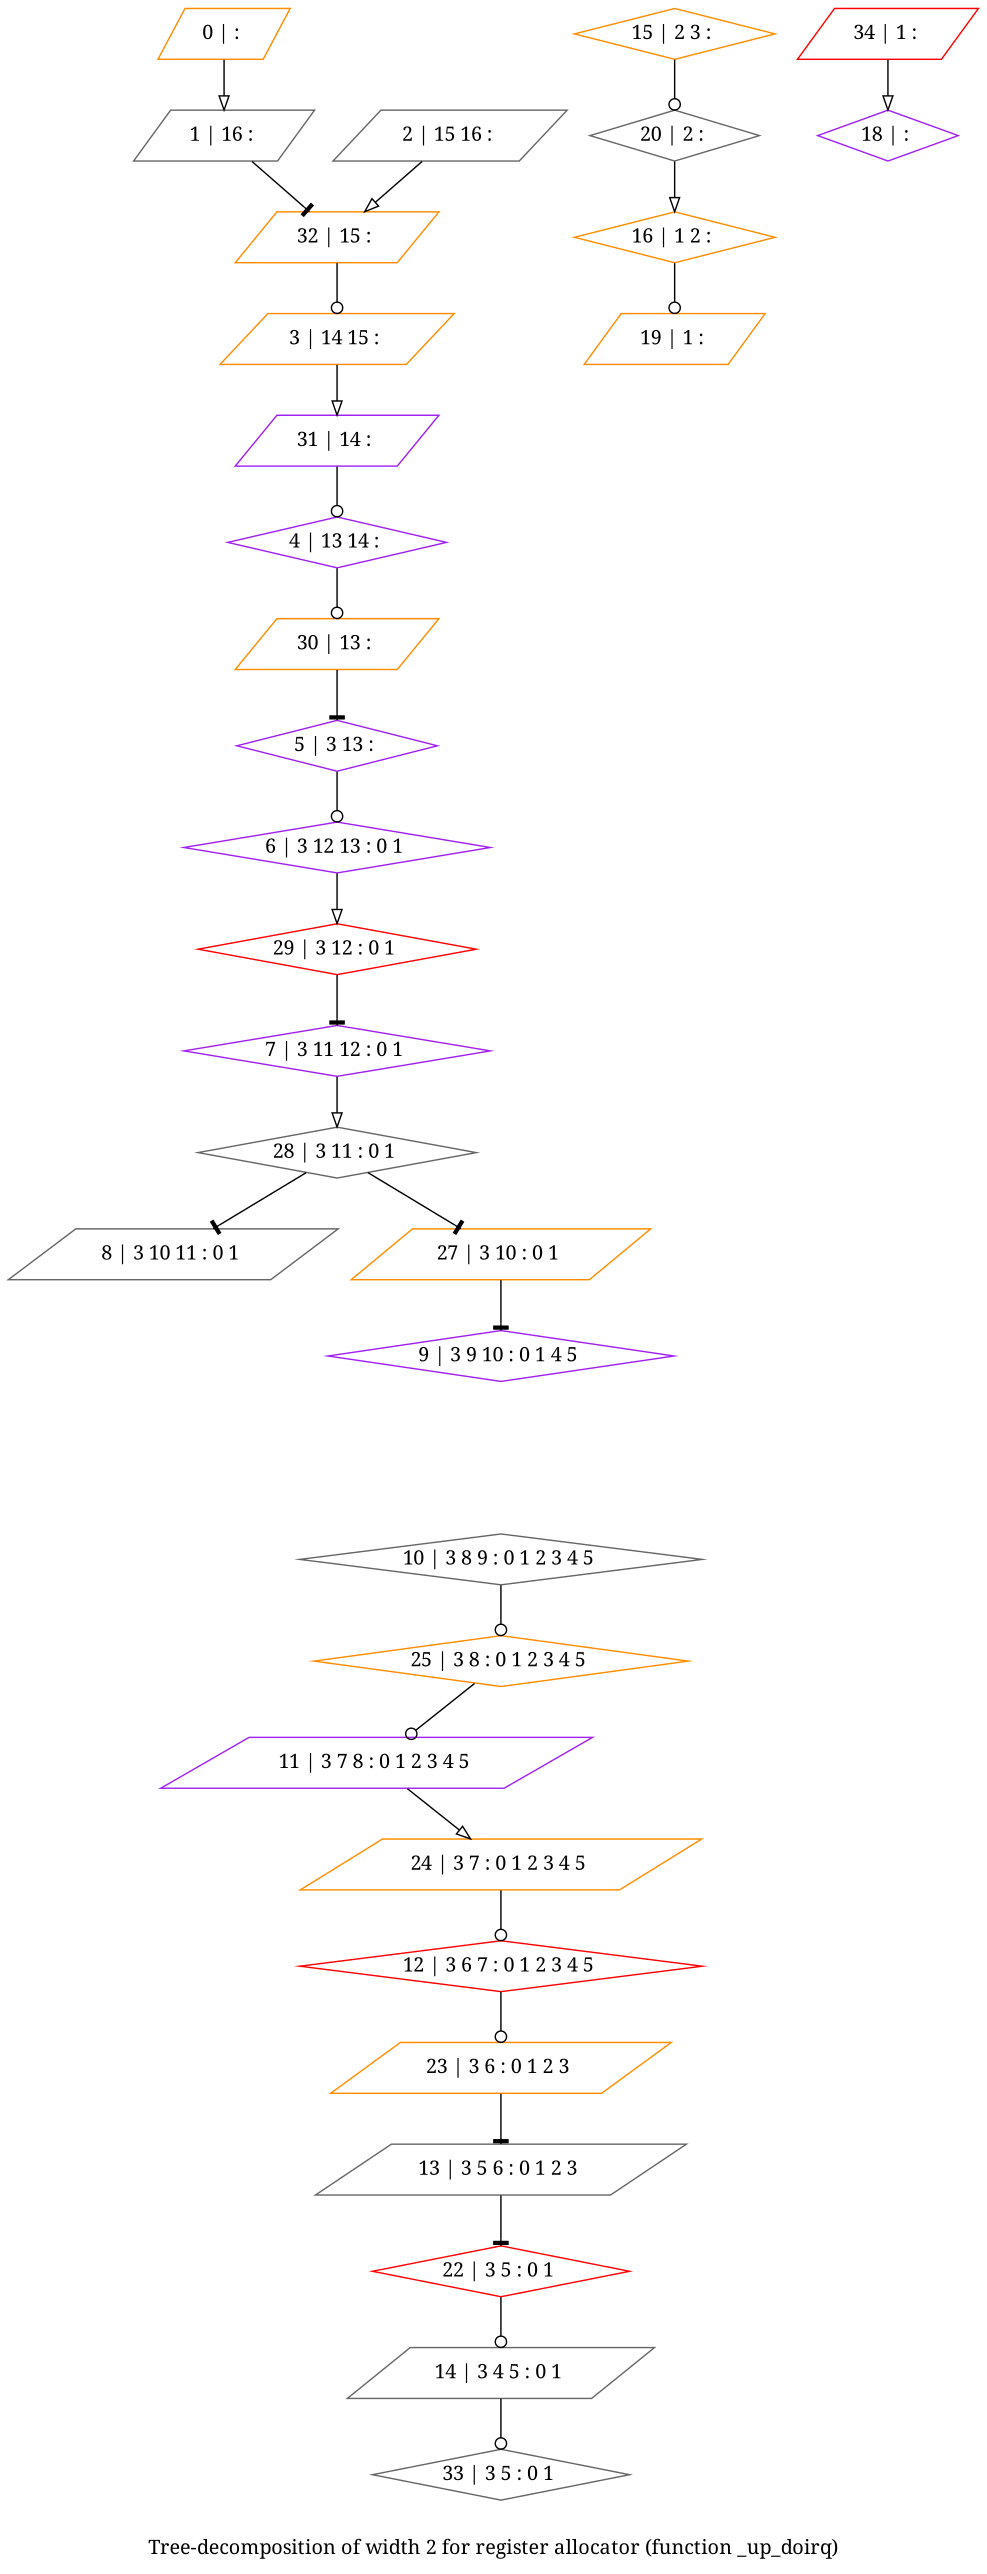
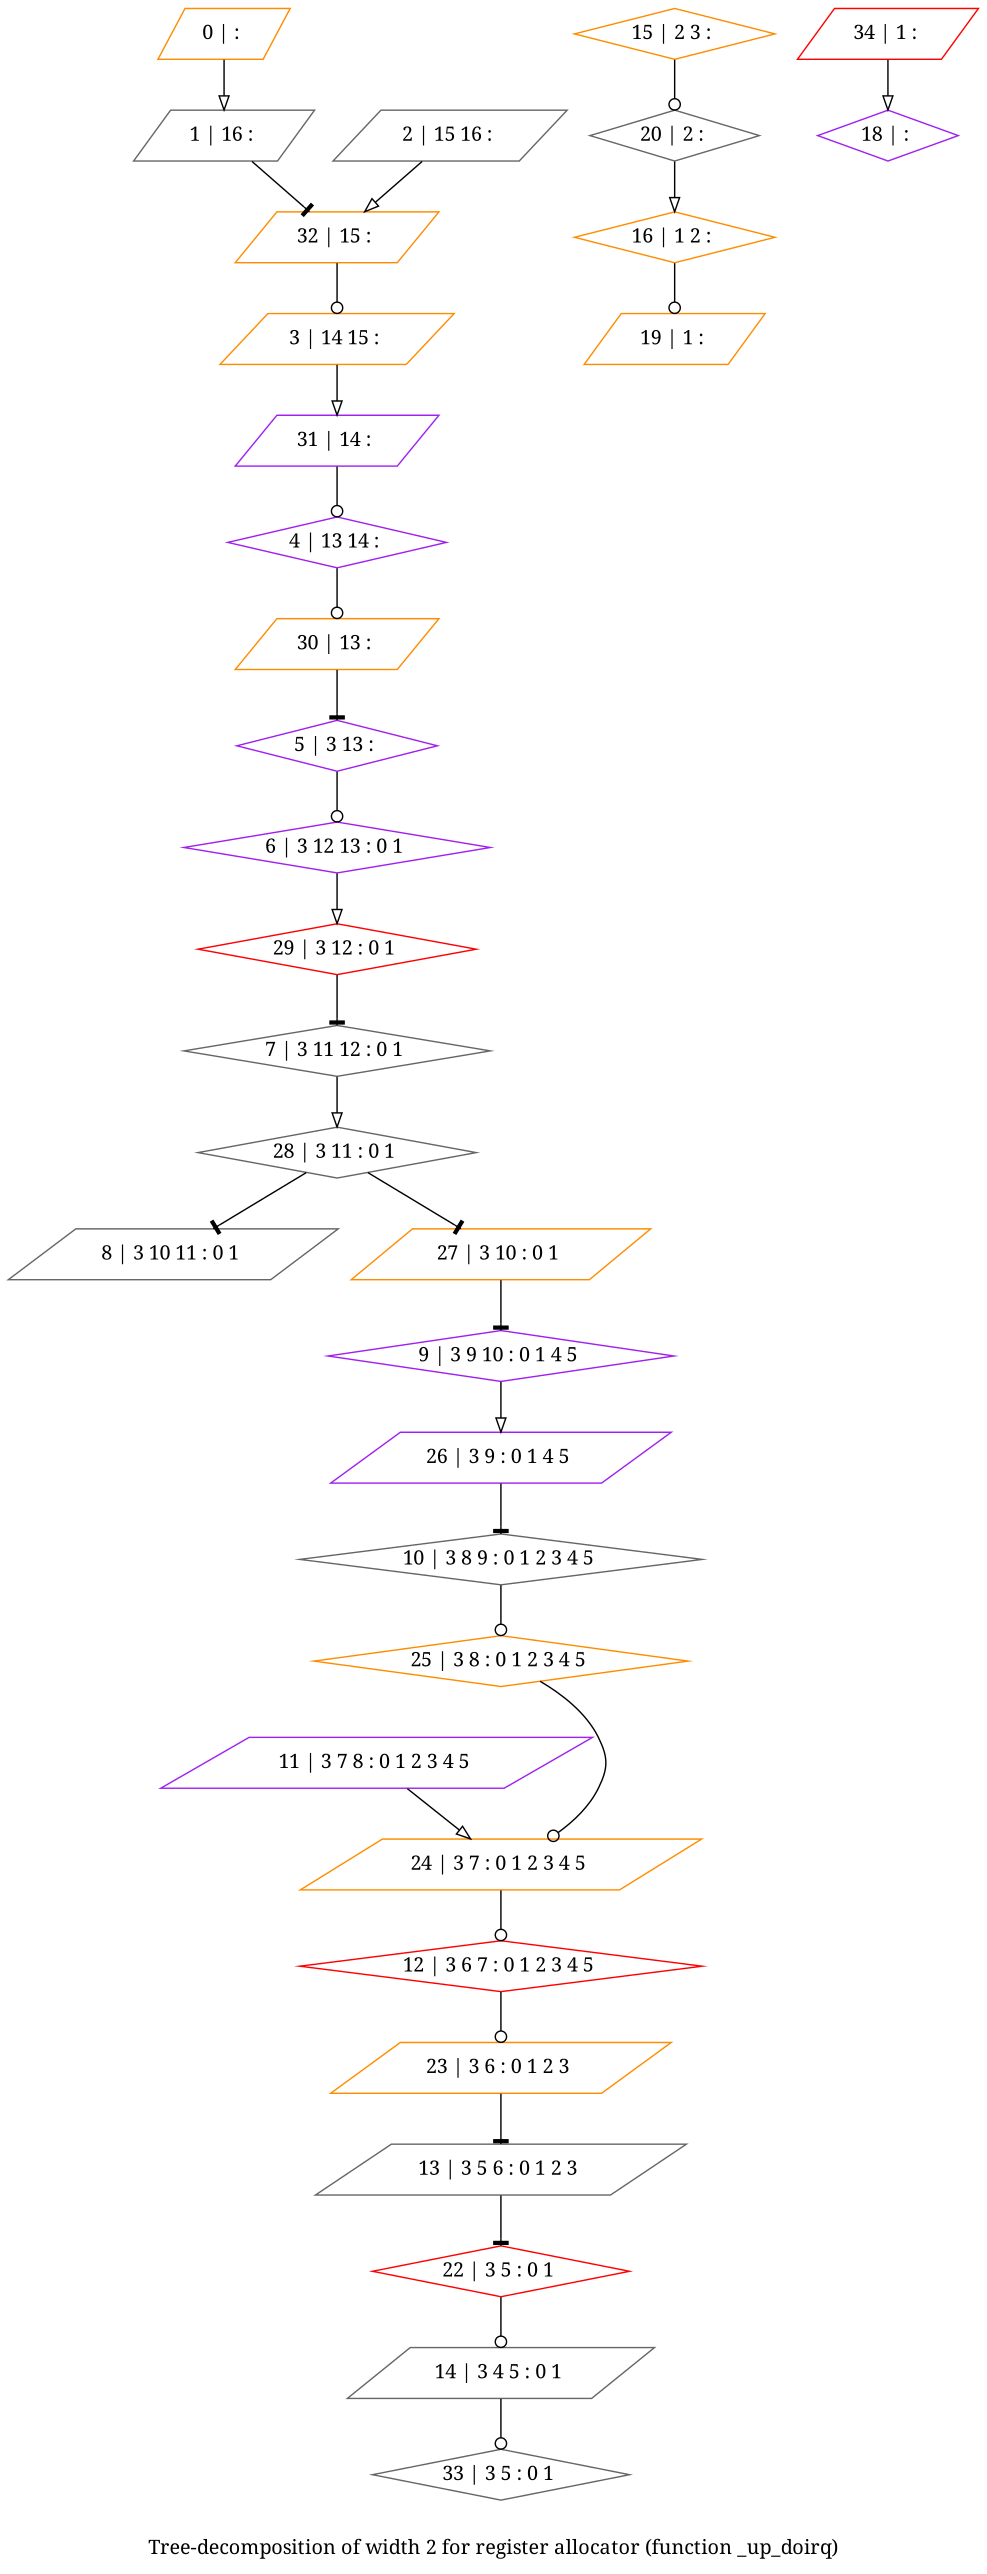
(337, 1051) -> (337, 1051)
none -> (501, 1458)
(445, 1707) -> (604, 1752)
